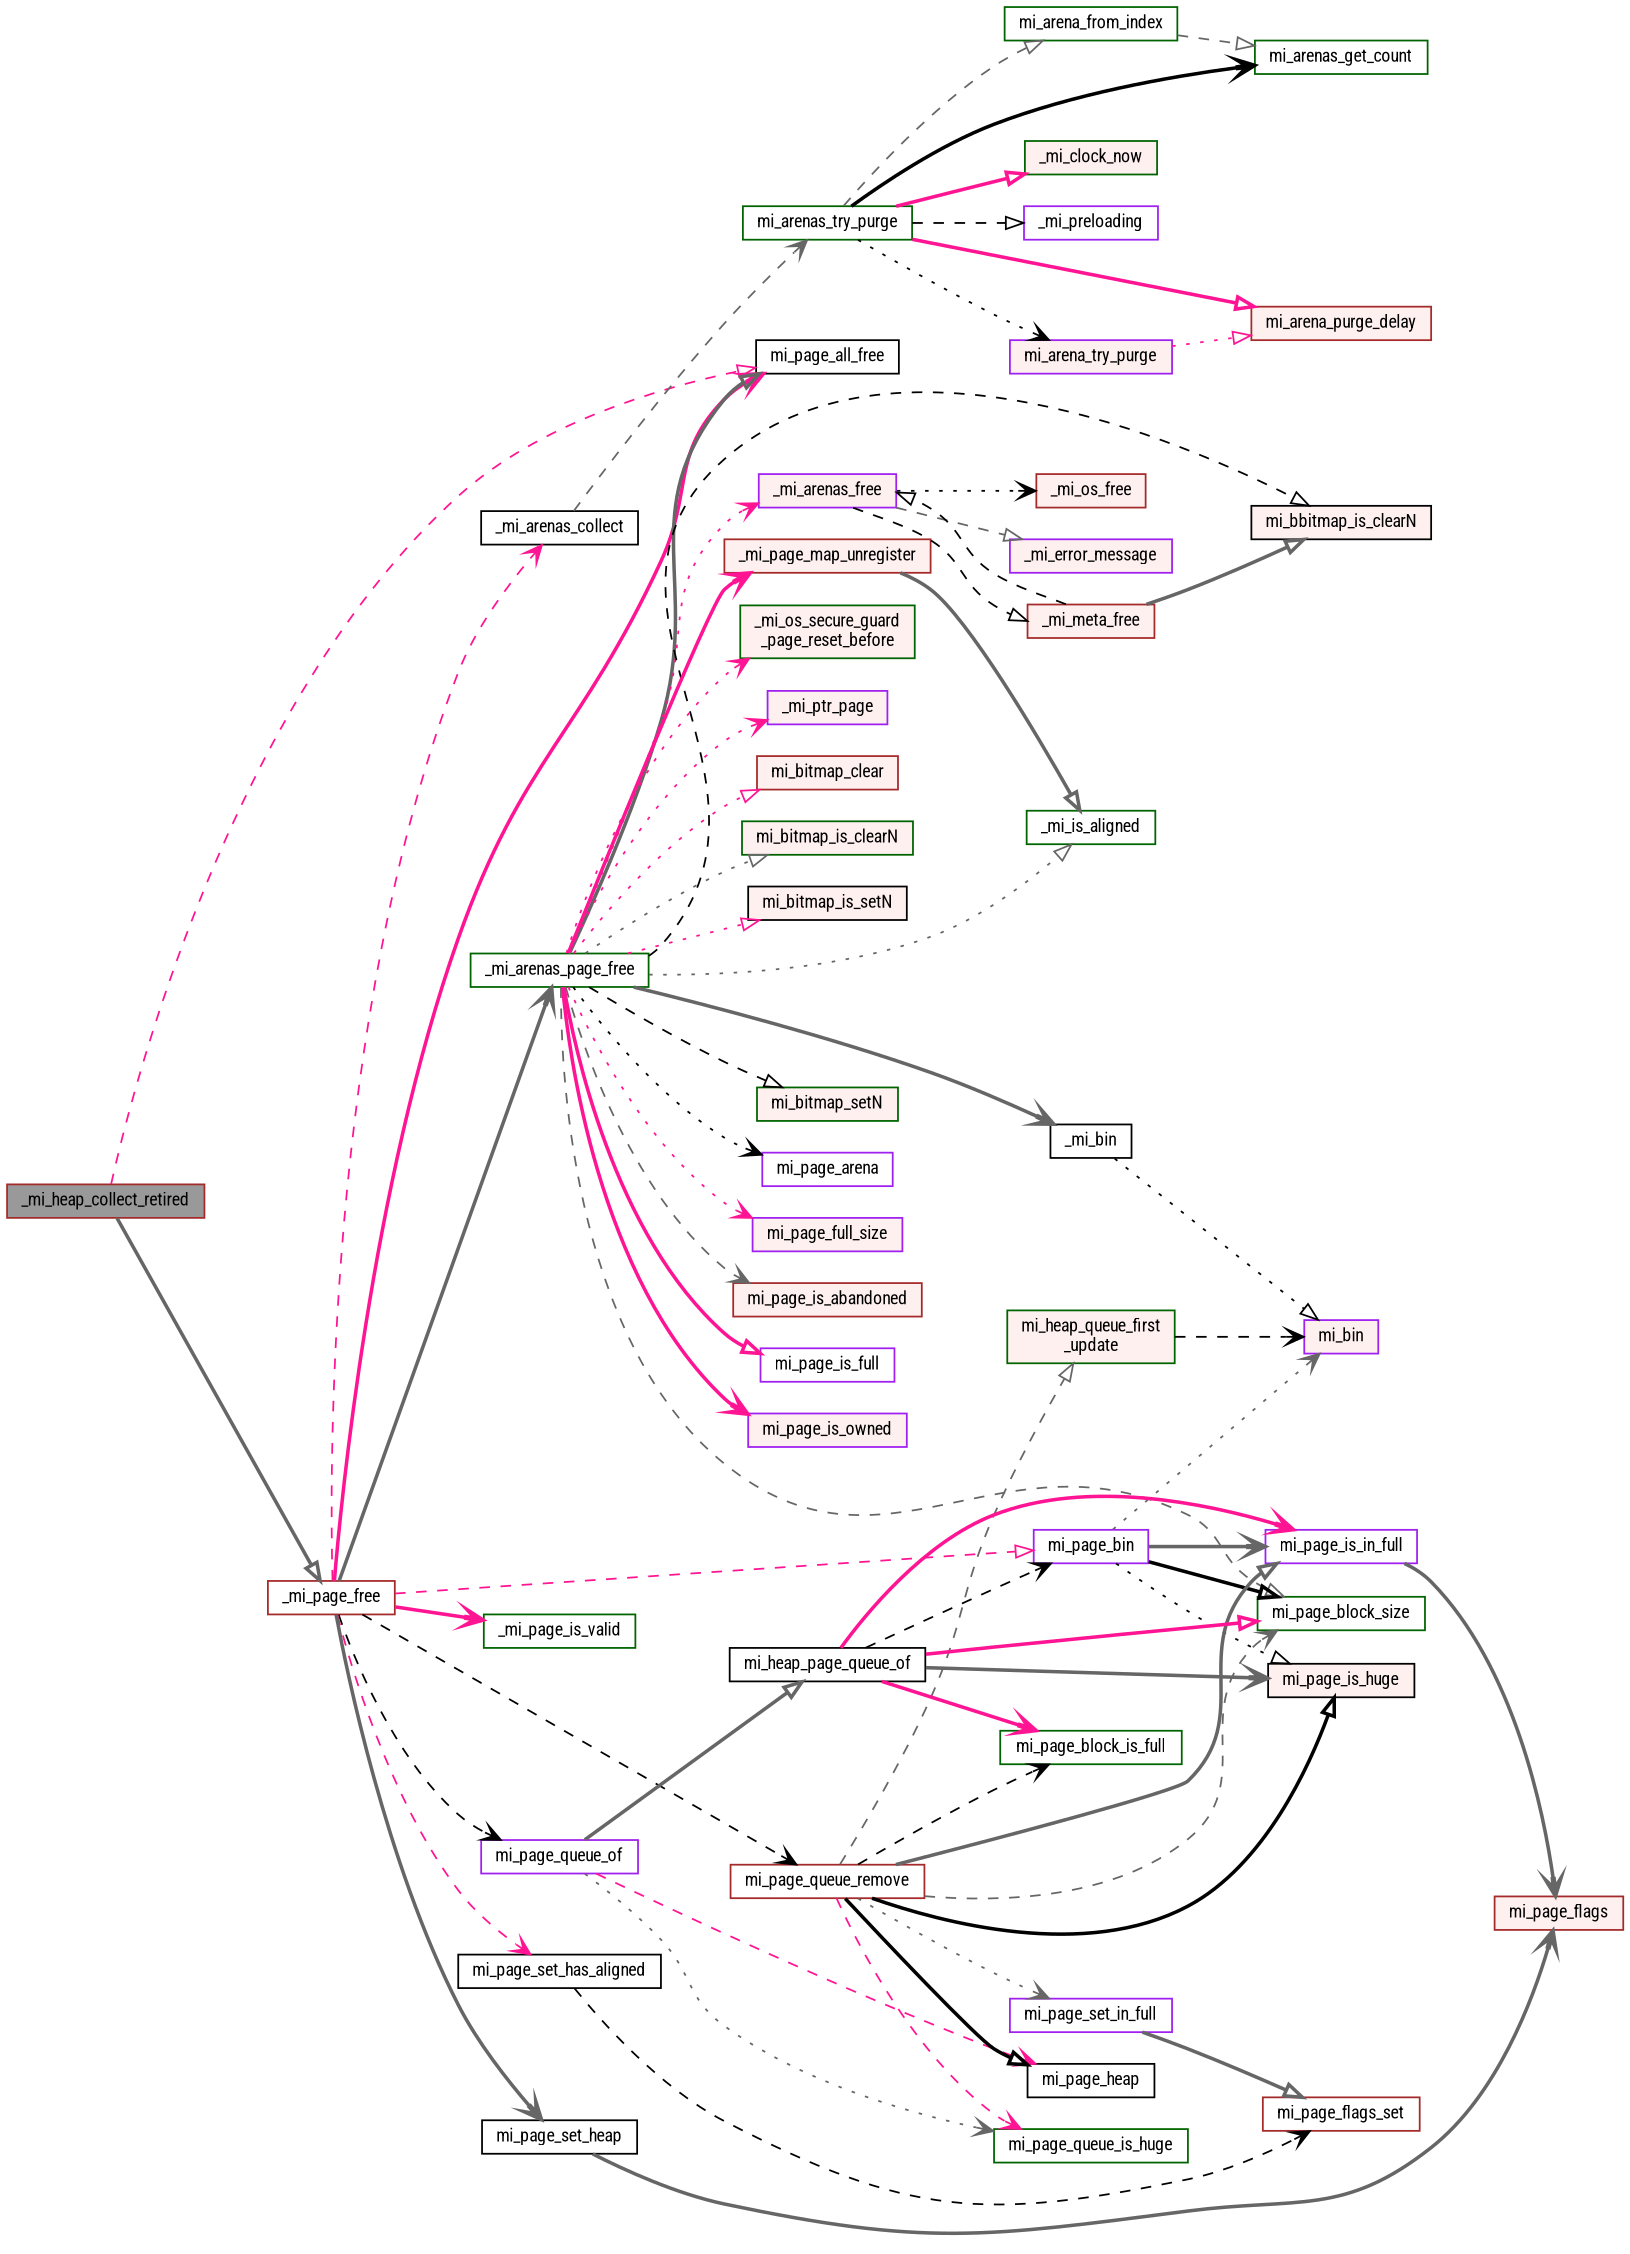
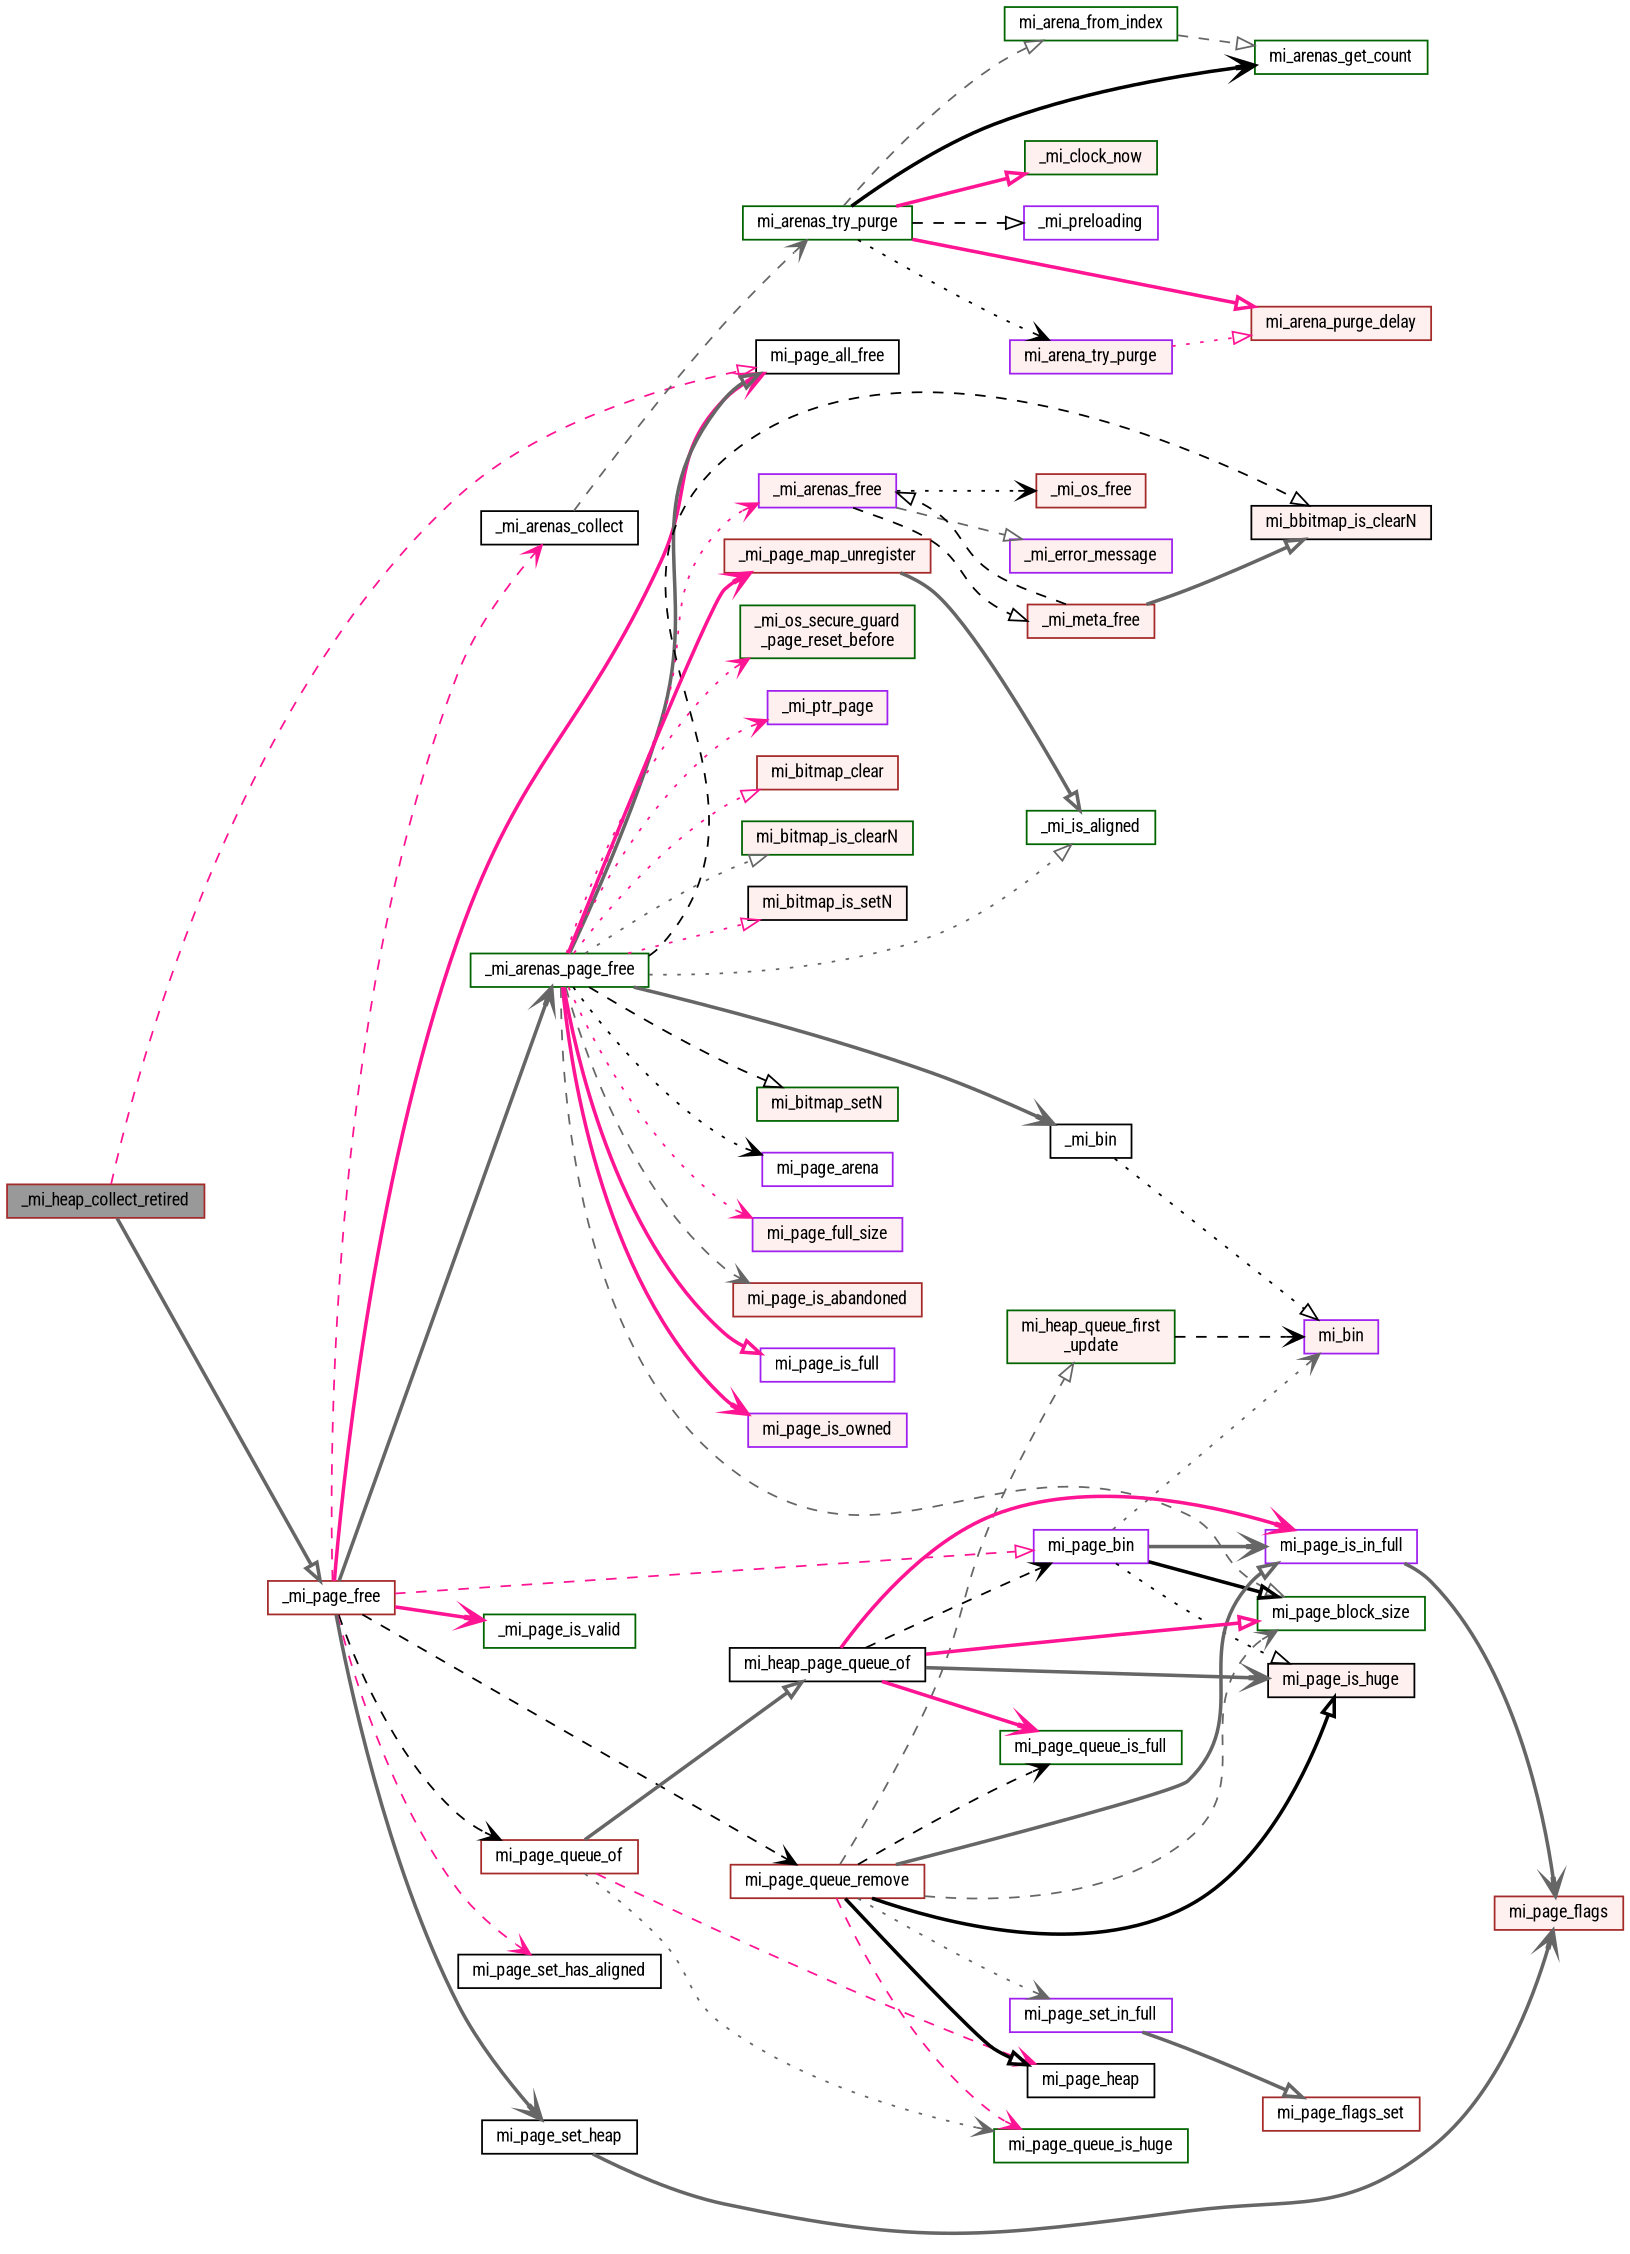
(1091, 1747) -> (1091, 1747)
(560, 1857) -> (560, 1857)
(906, 2194) -> none
